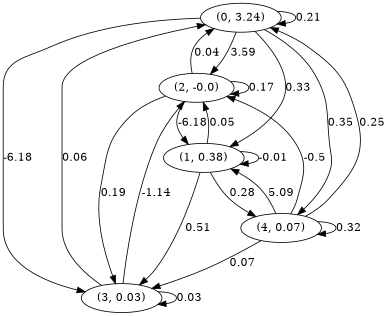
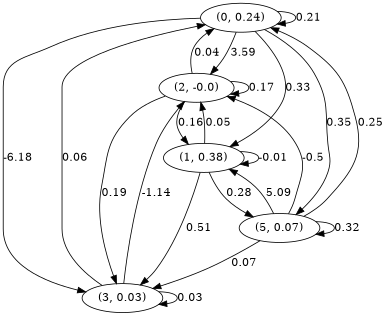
(241, 18) -> (241, 18)
(193, 123) -> (191, 123)
(281, 228) -> (280, 228)
